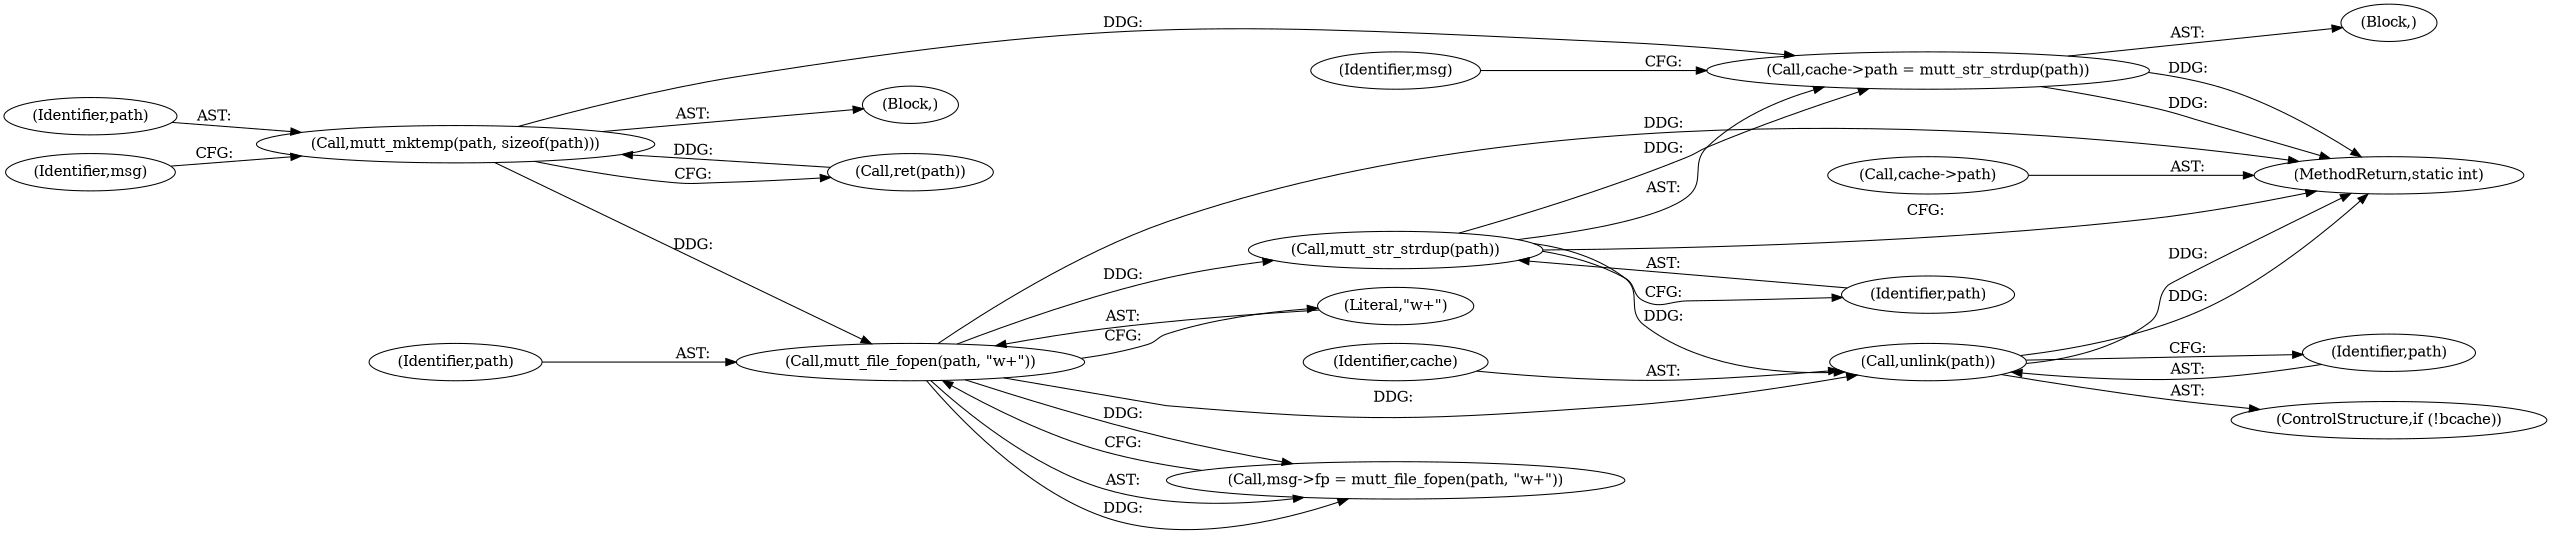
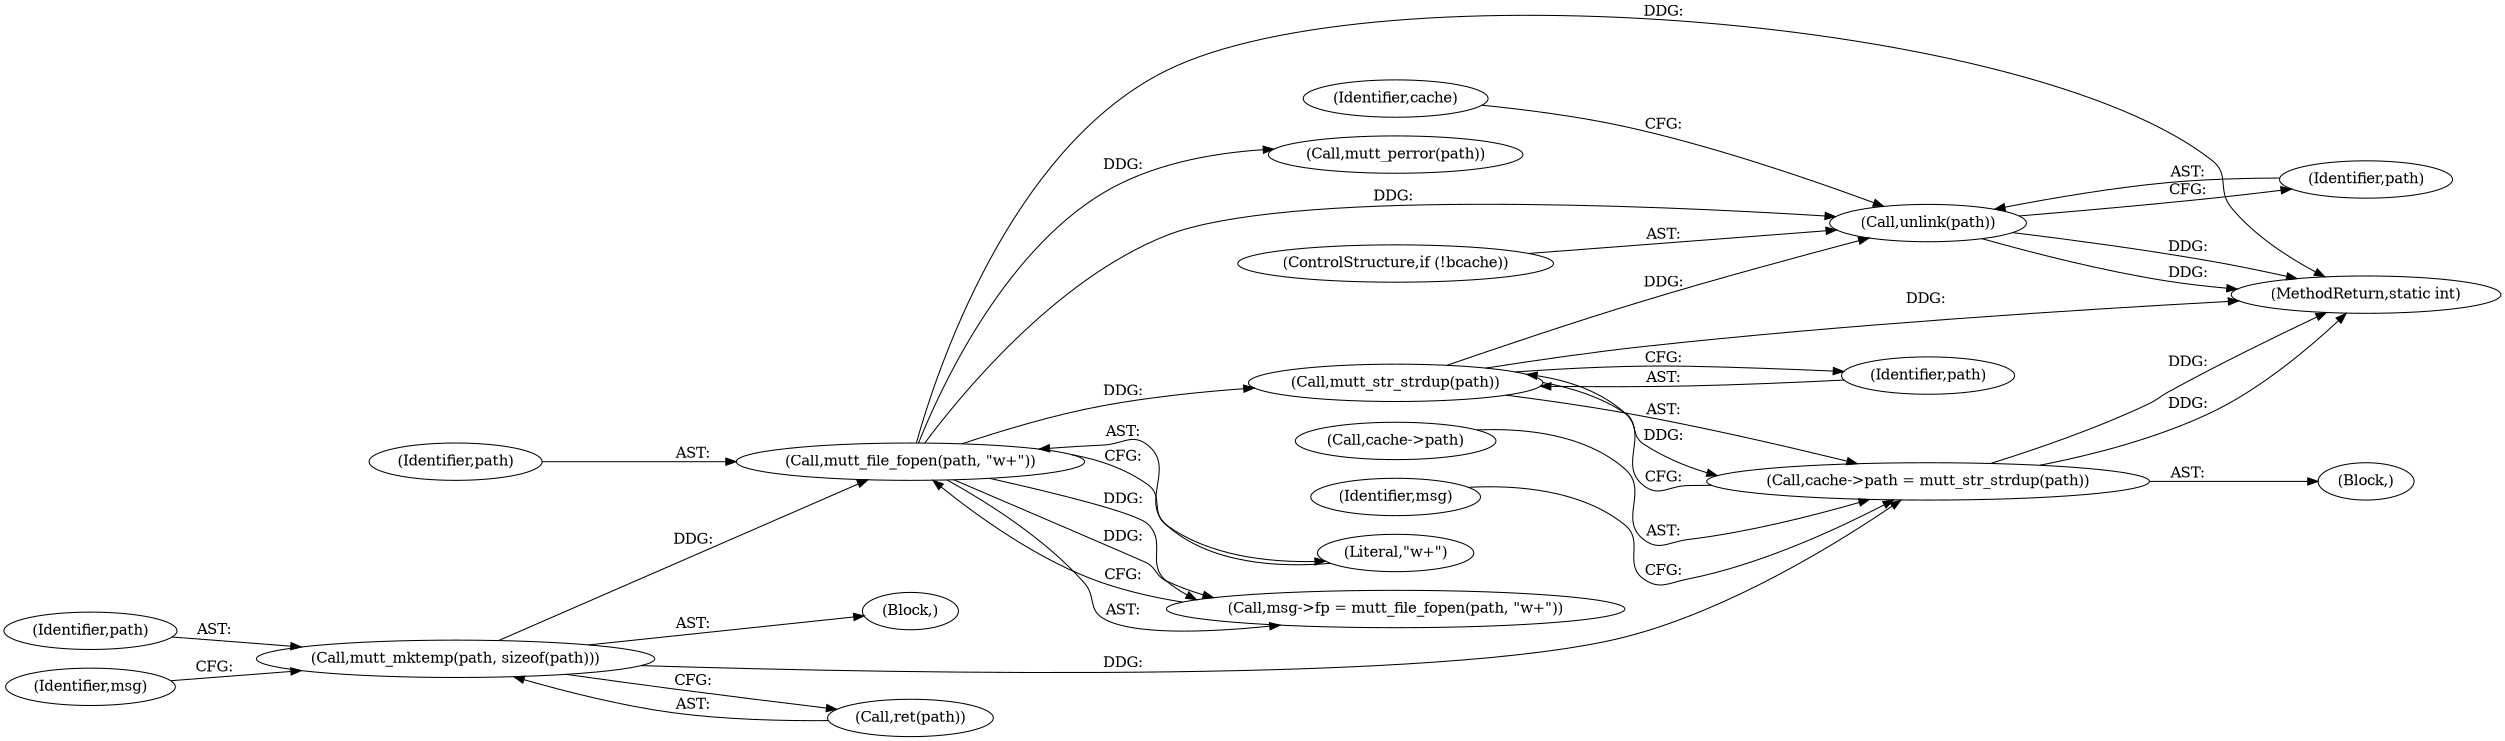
(695, 151) -> (695, 705)
none -> (1396, 155)
(2136, 175) -> (1640, 535)
(1928, 211) -> (1928, 299)
(1666, 372) -> (1666, 125)
(2125, 394) -> (1677, 242)
none -> (1634, 448)
